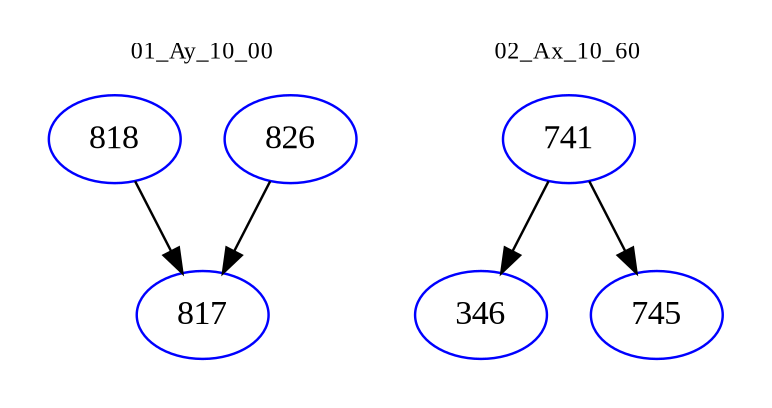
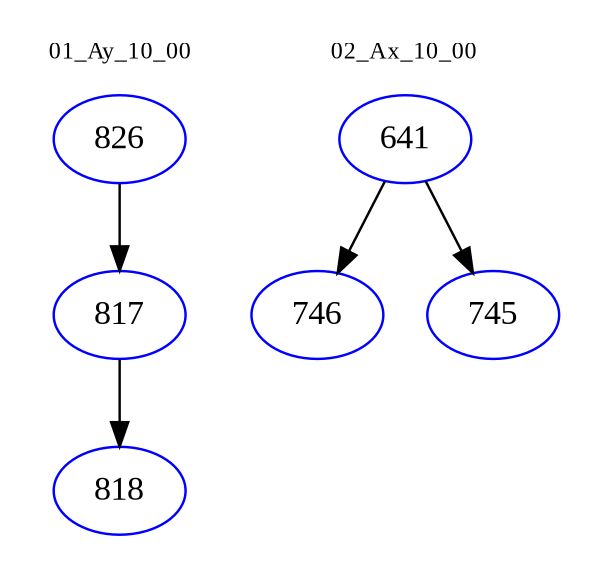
(569, 52) -> (405, 52)
(569, 139) -> (405, 139)
(153, 216) -> (120, 391)
(481, 315) -> (317, 315)
